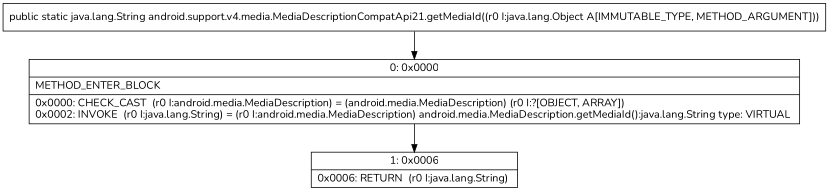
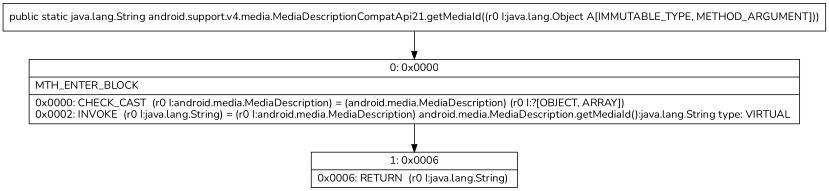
(98, 85) -> (87, 85)
